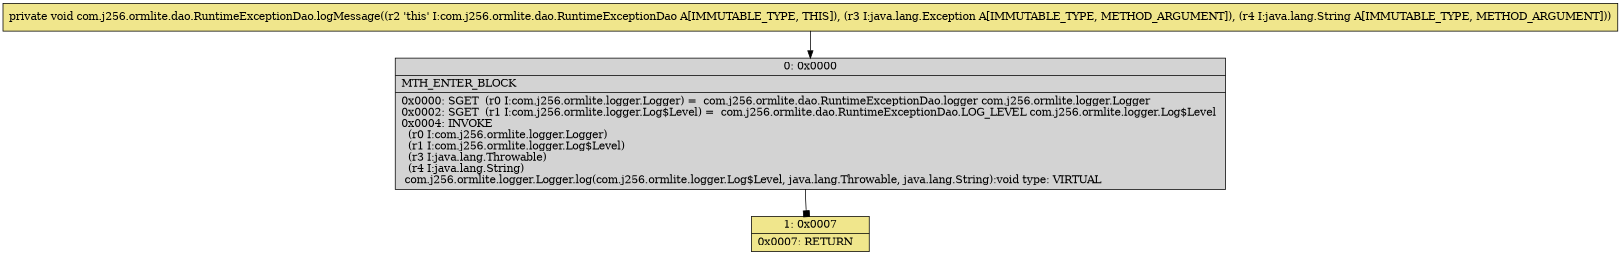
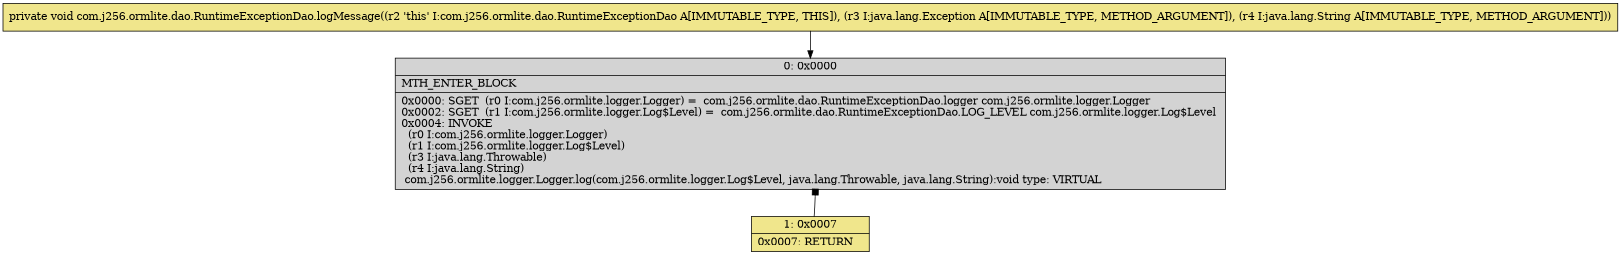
(806, 199) -> (815, 207)
